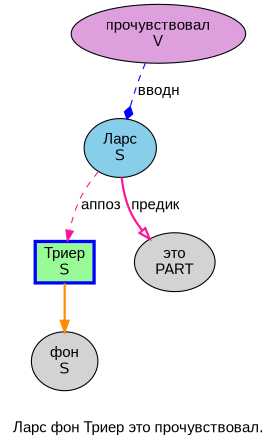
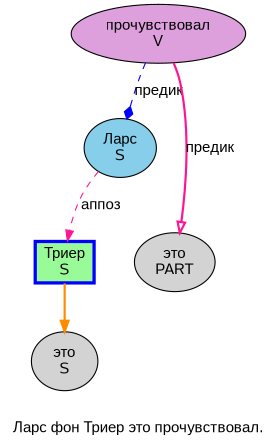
(159, 91) -> (159, 91)
(128, 205) -> (186, 142)
(65, 361) -> (65, 361)
